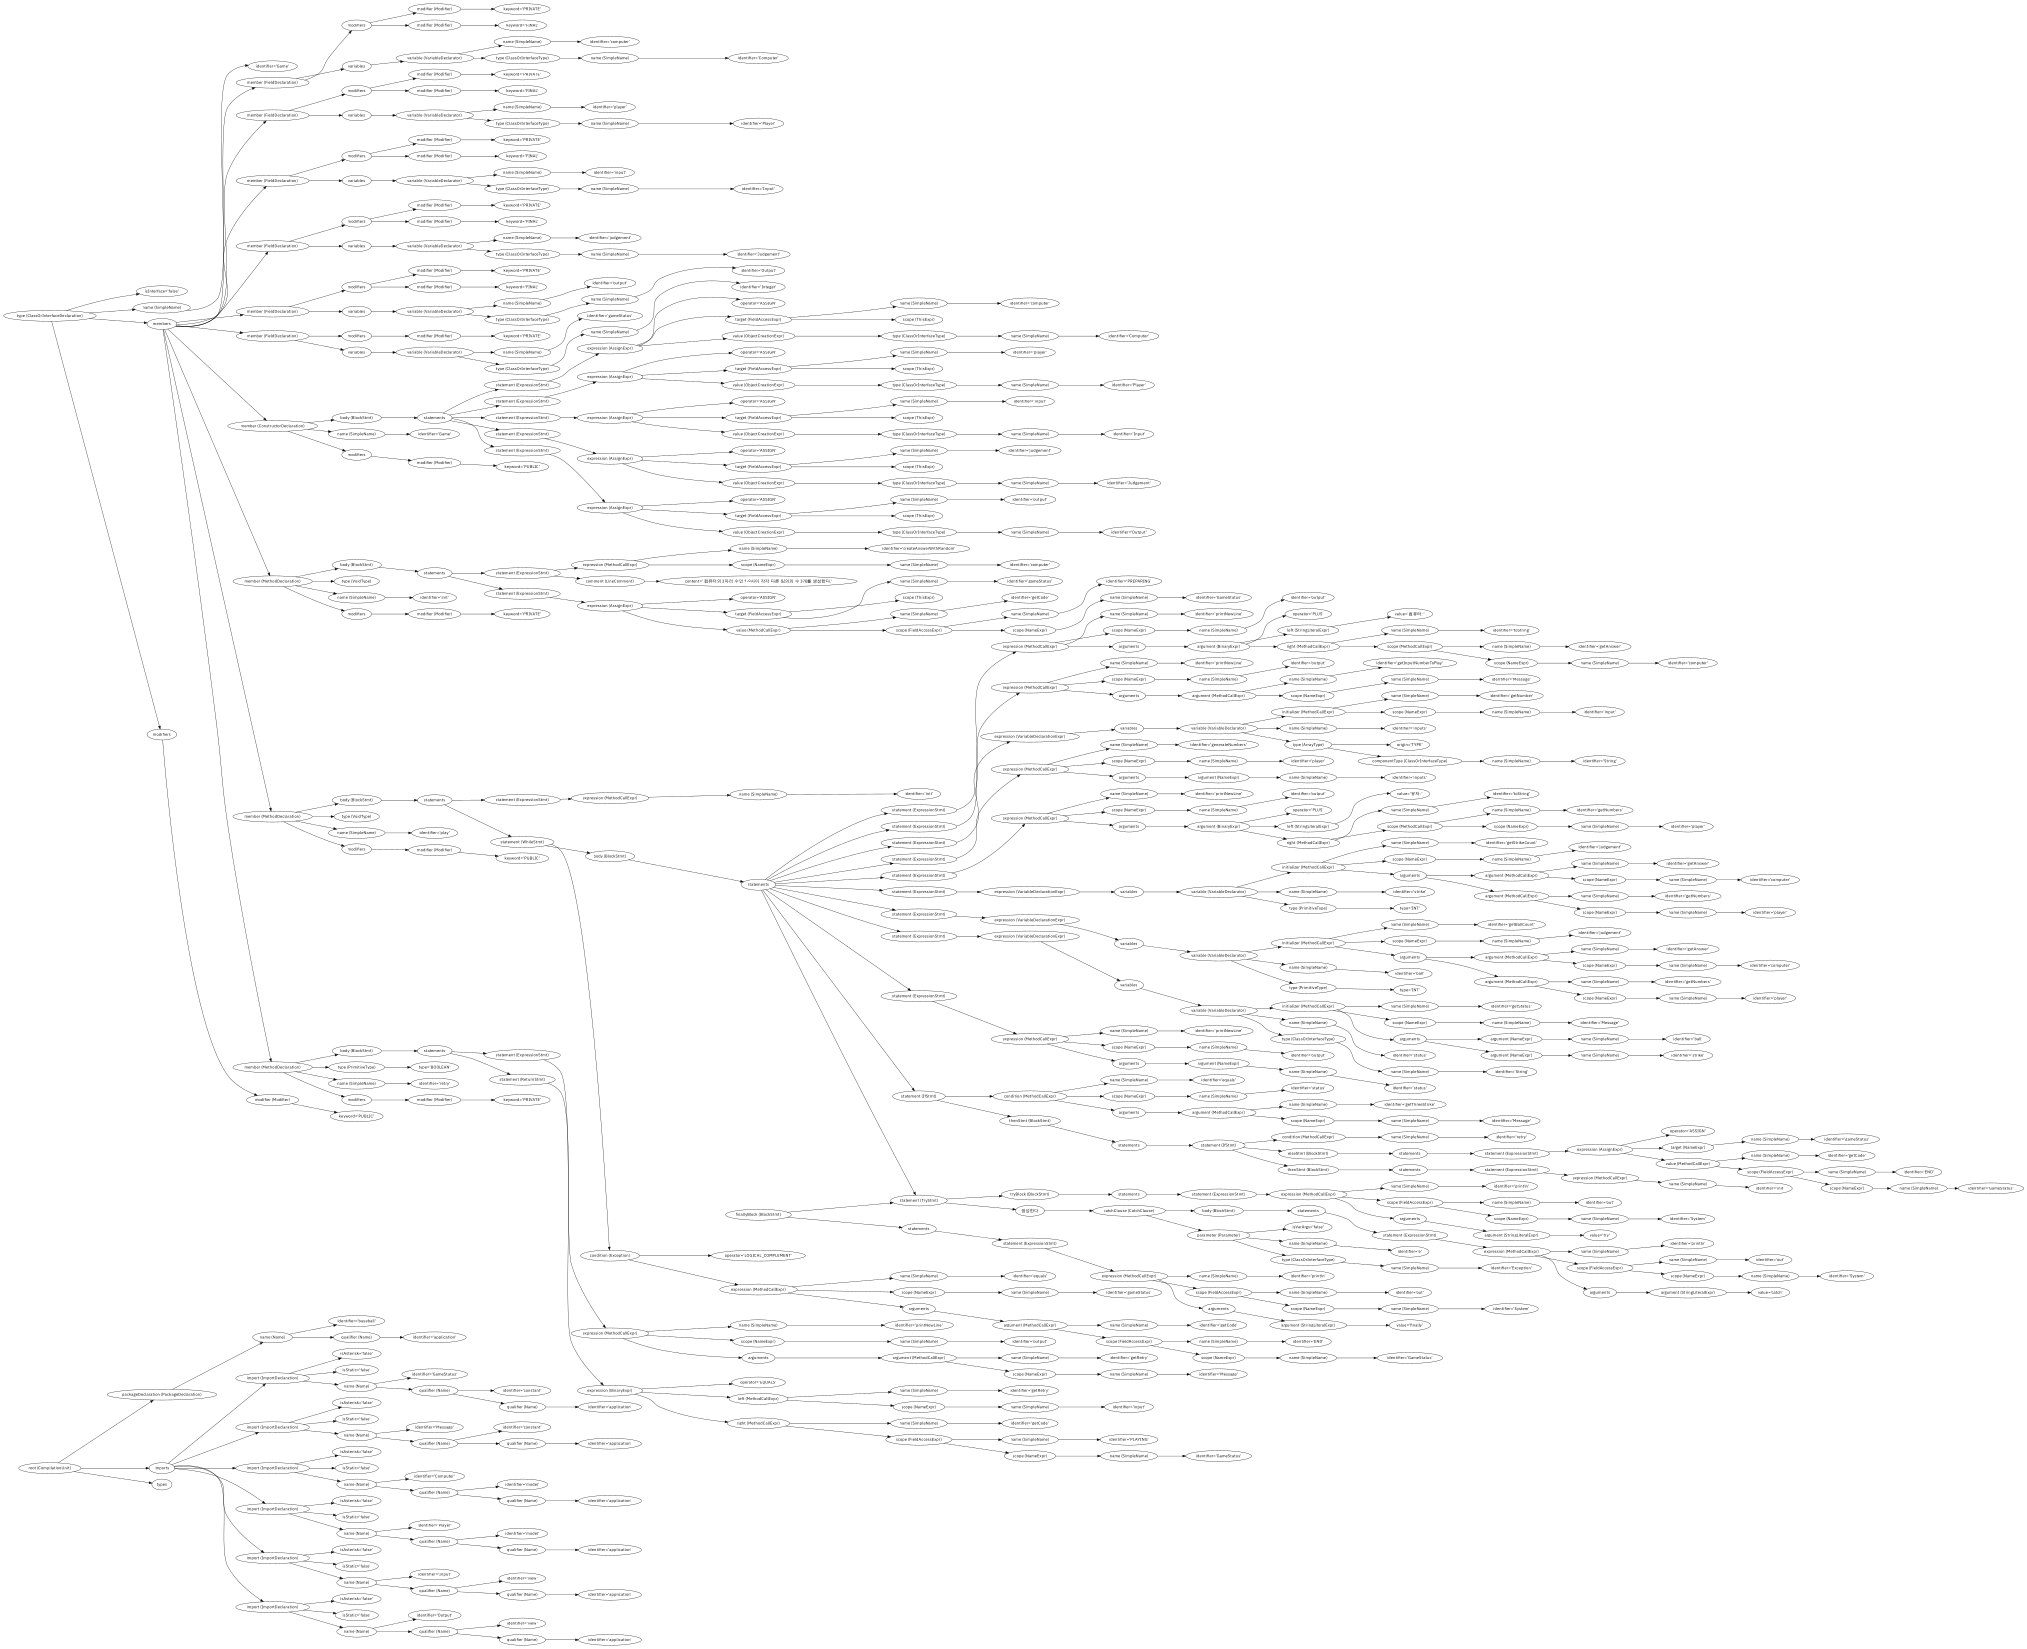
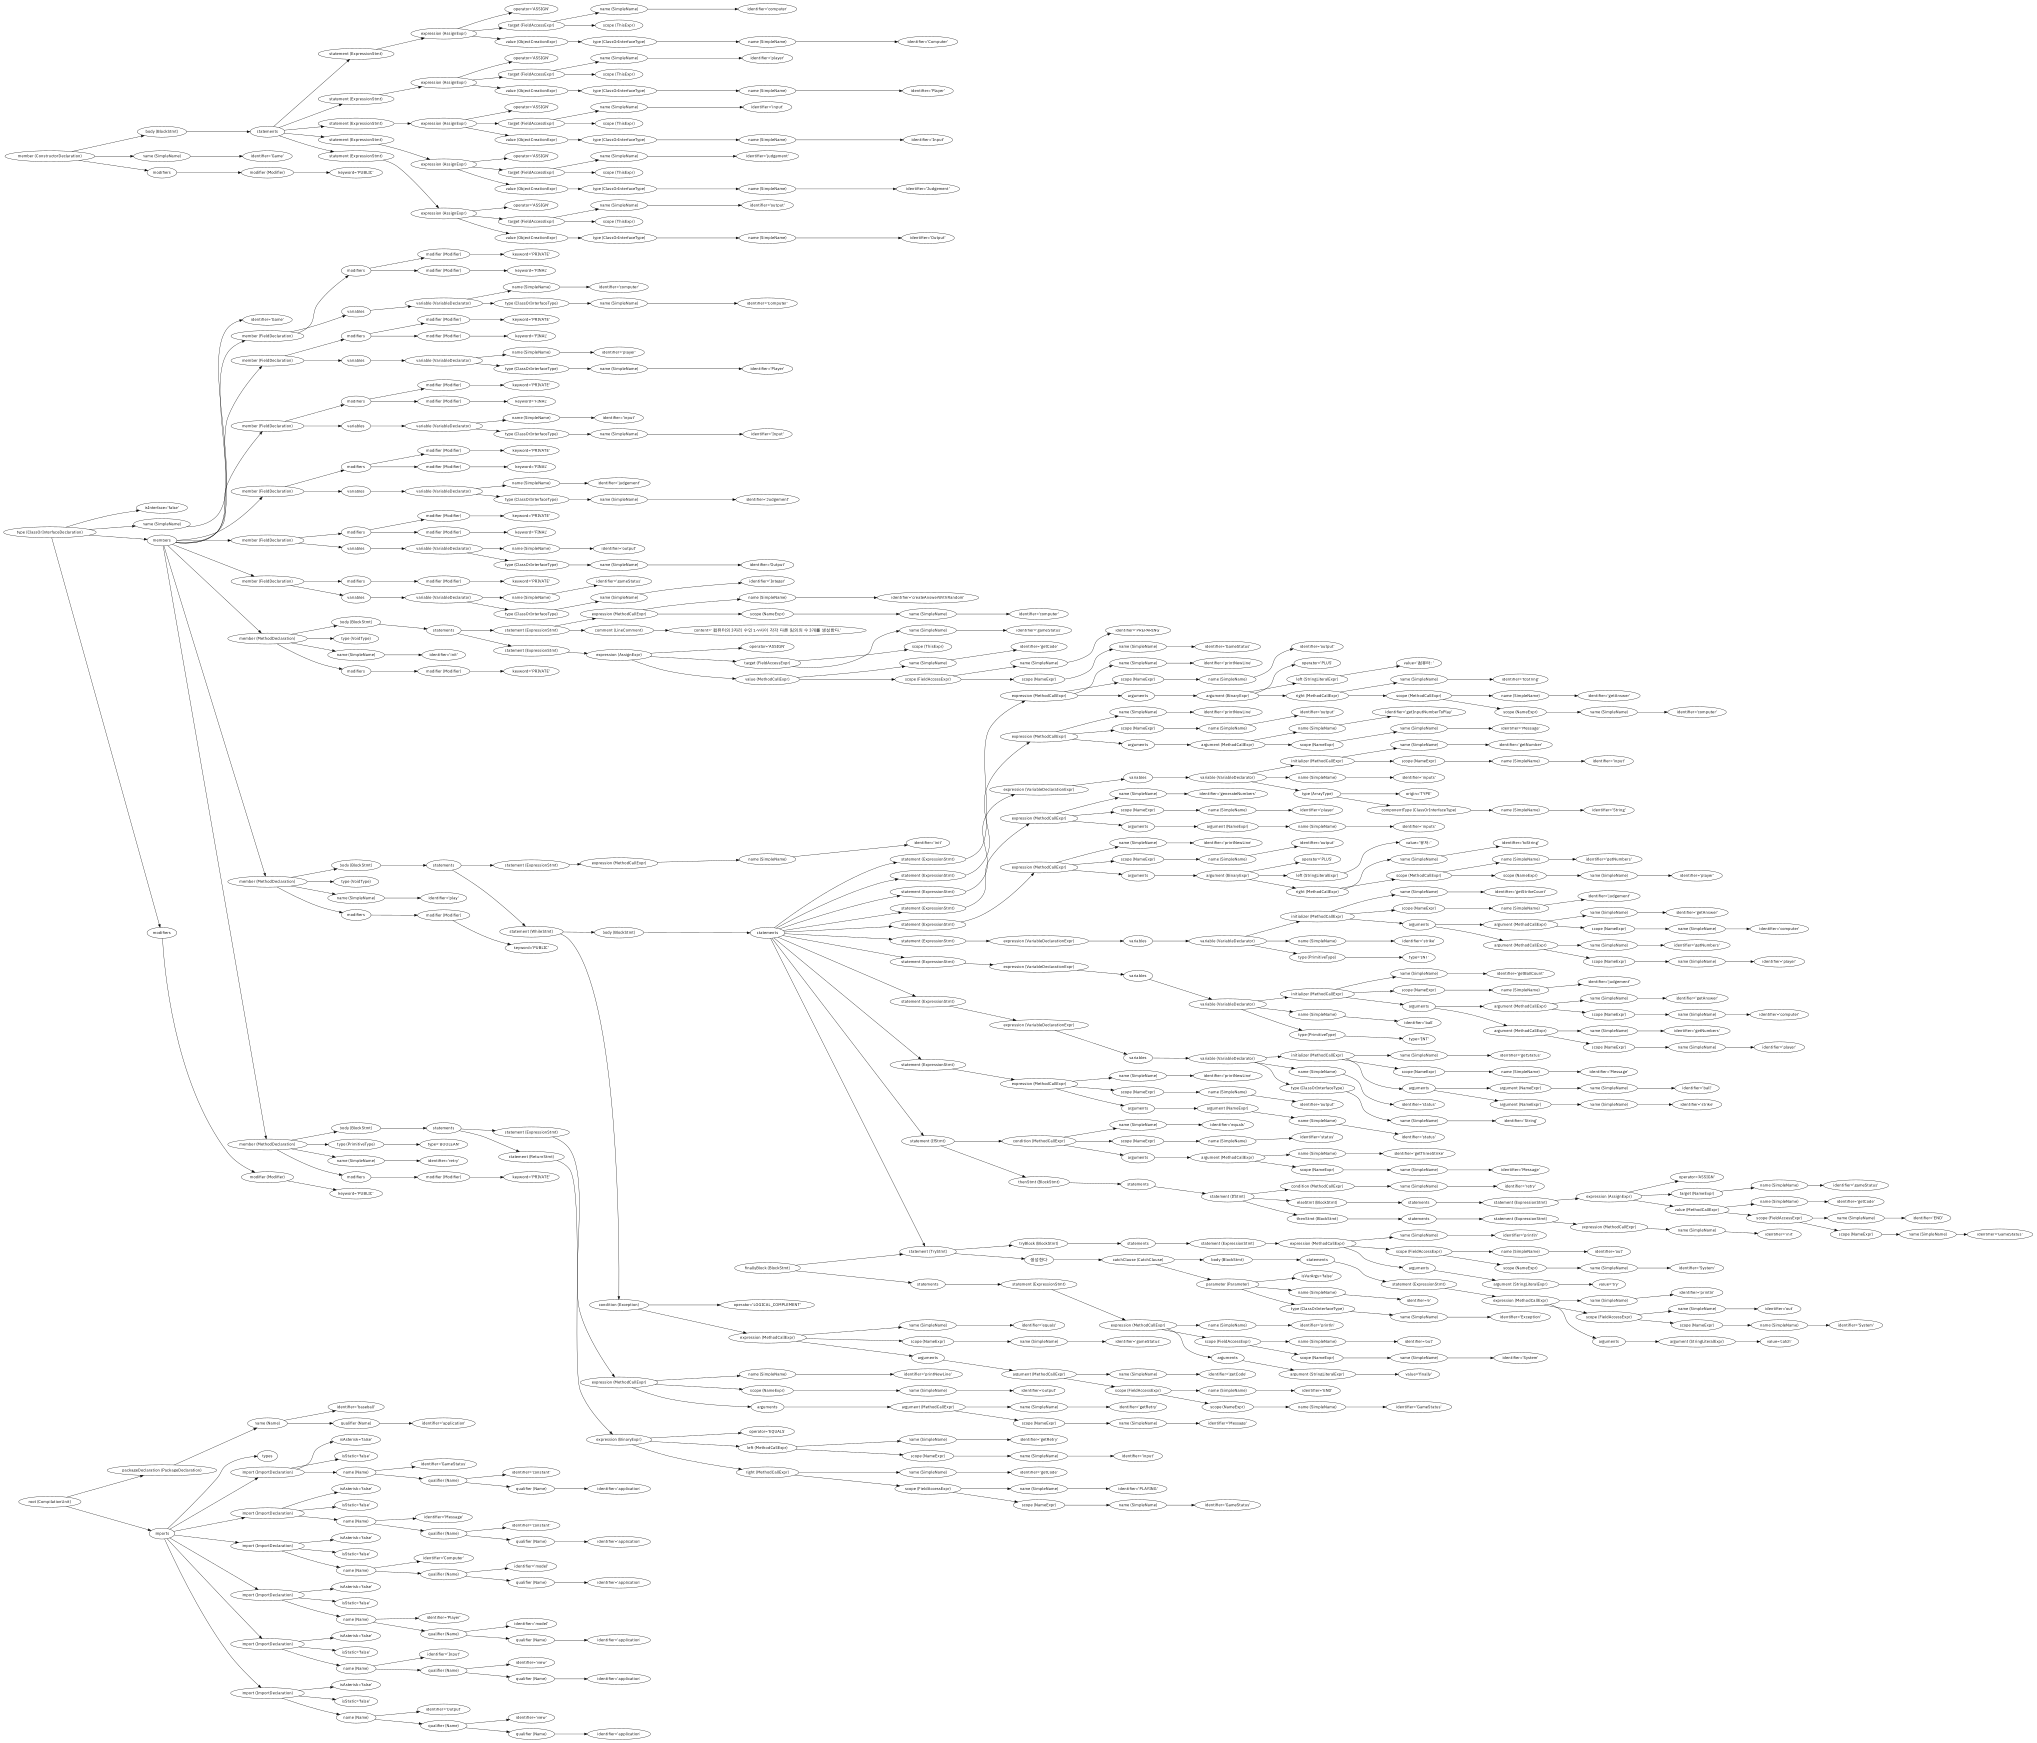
(216, 374) -> none
(111, 1477) -> (209, 1487)
